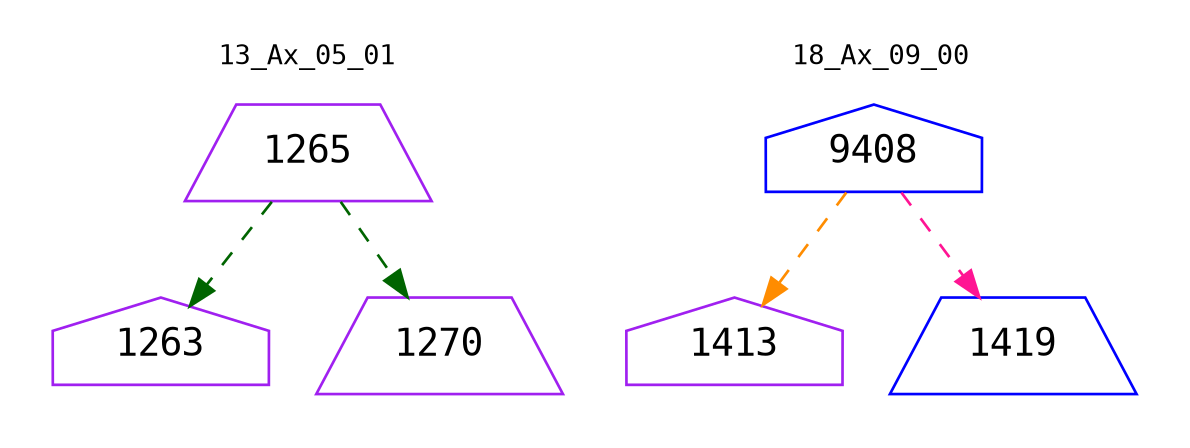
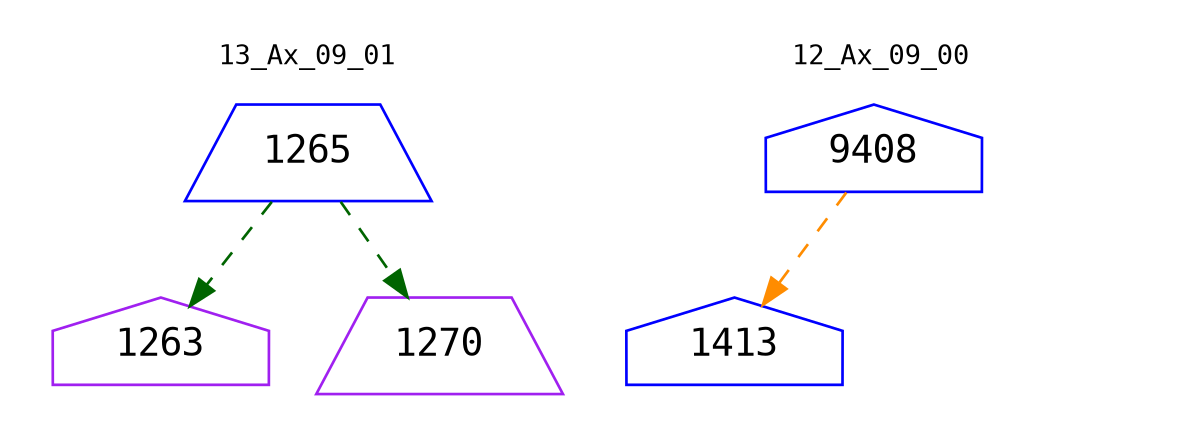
(308, 58) -> (308, 58)
(882, 58) -> (882, 58)
(308, 153) -> (308, 153)
(734, 346) -> (734, 346)
(1013, 346) -> none
